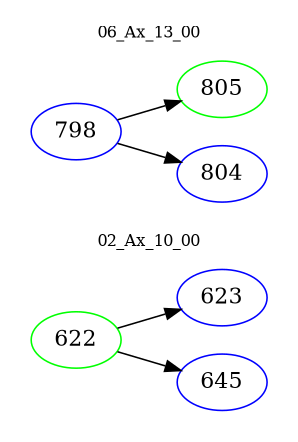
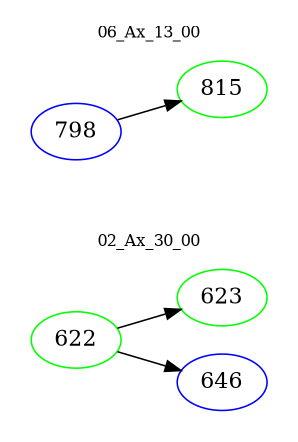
(222, 89) -> (222, 89)
(222, 174) -> none
(149, 242) -> (149, 242)
(222, 298) -> (222, 298)
(222, 382) -> (222, 382)
